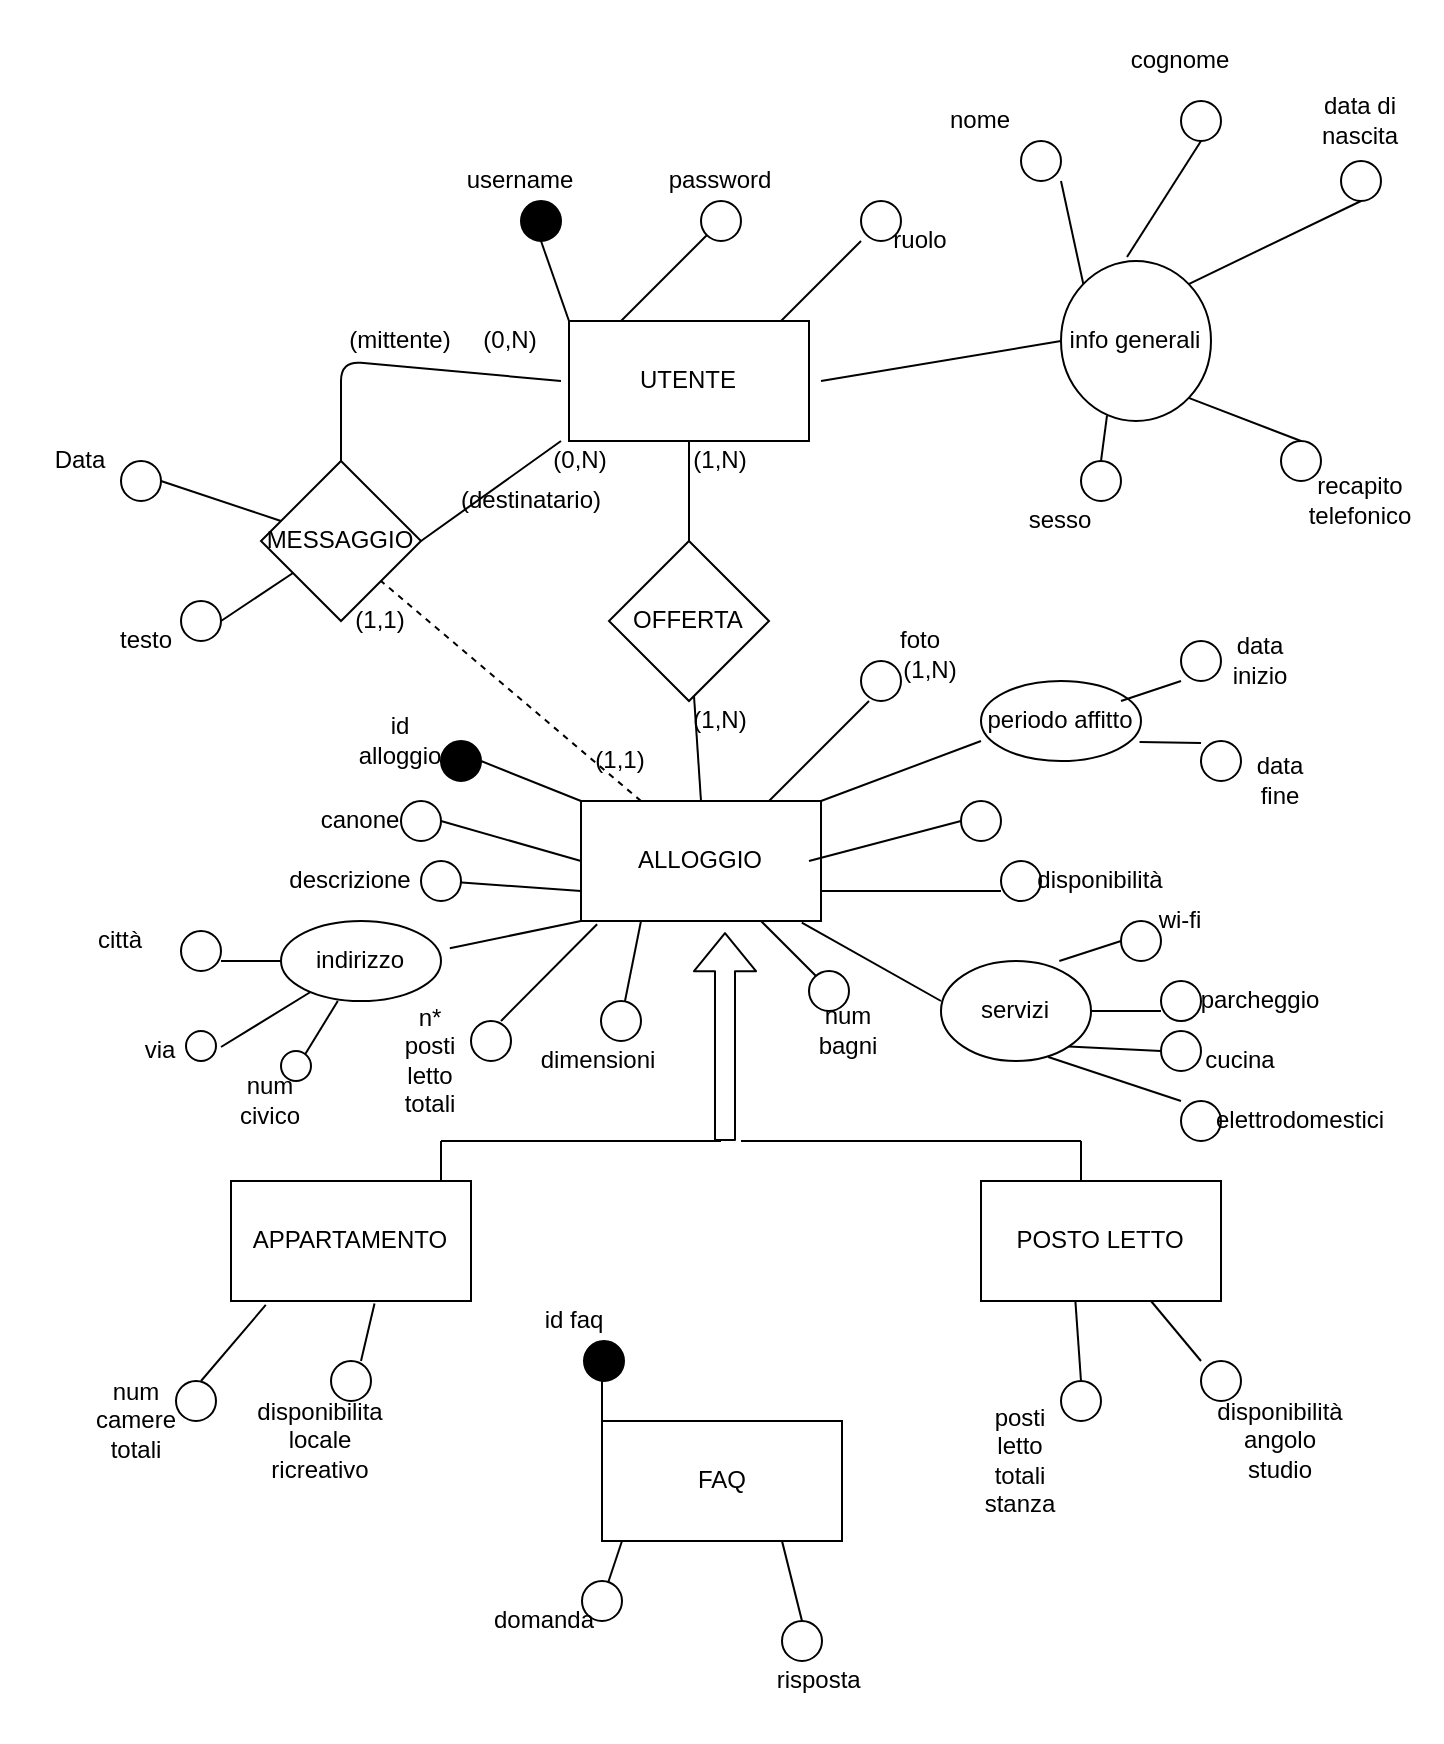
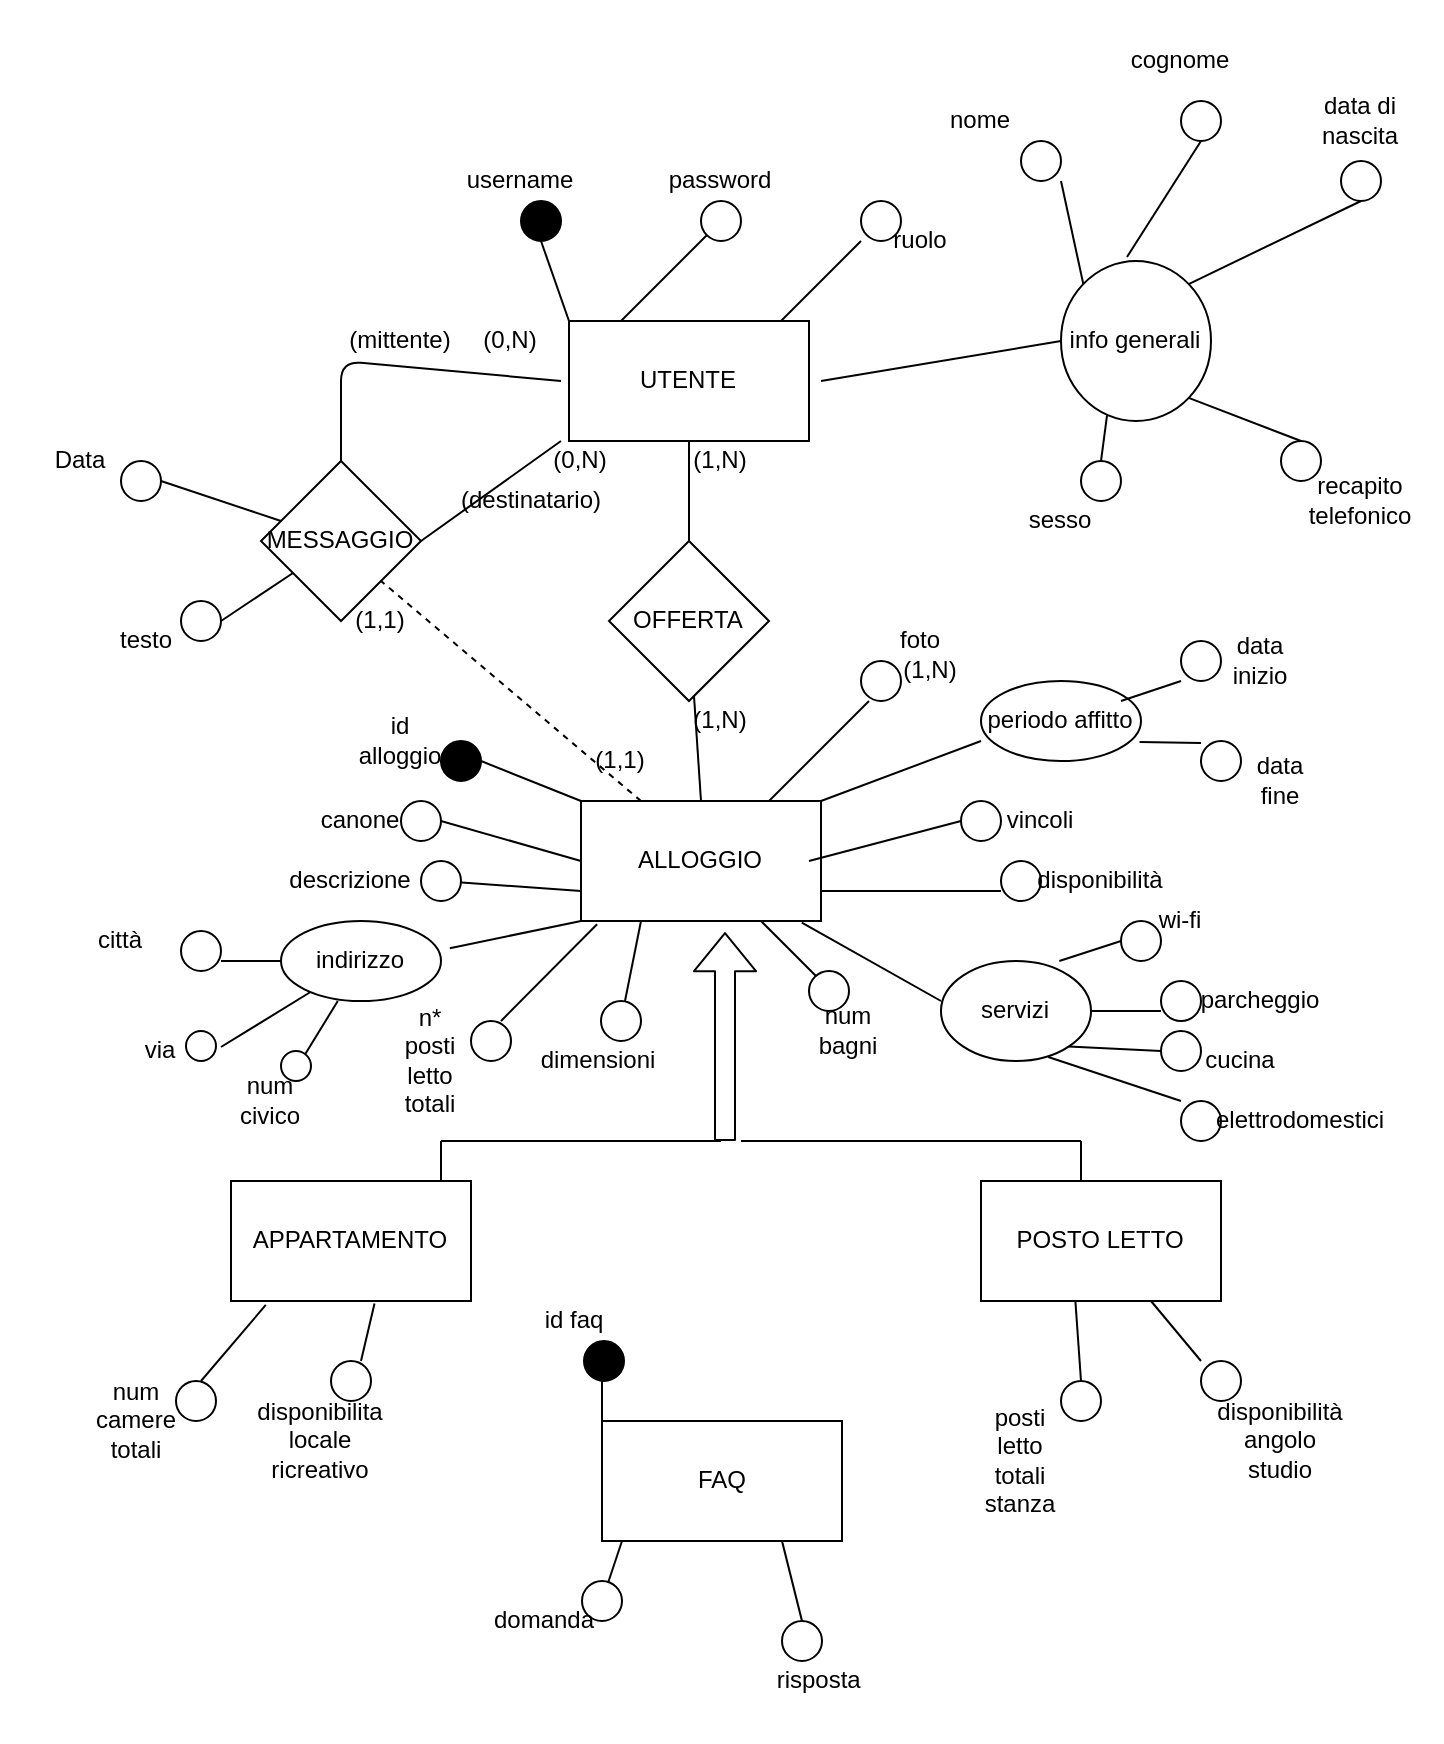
none -> (1041, 821)
